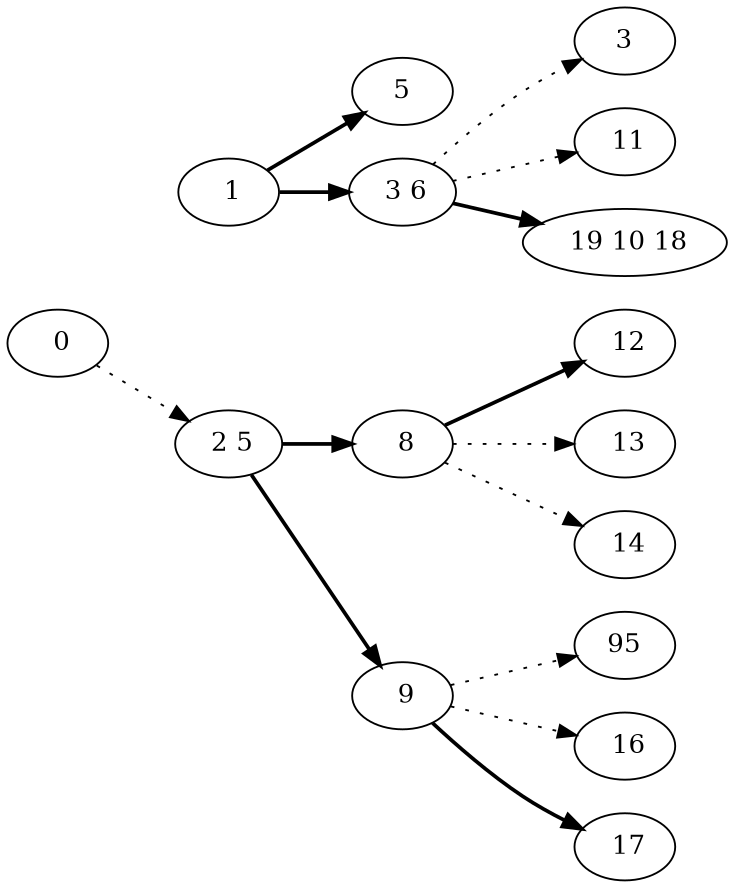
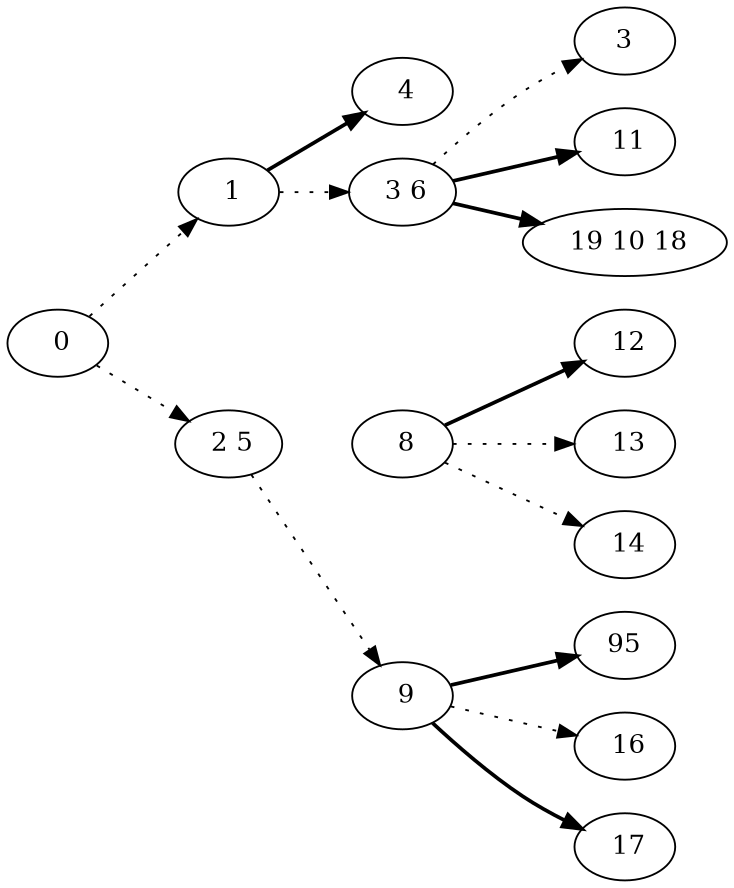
(403, 91) -> (403, 91)
(506, 169) -> (506, 169)
(305, 192) -> (305, 192)
none -> (136, 274)
(308, 444) -> none
(310, 562) -> (310, 562)
(505, 673) -> (505, 673)
